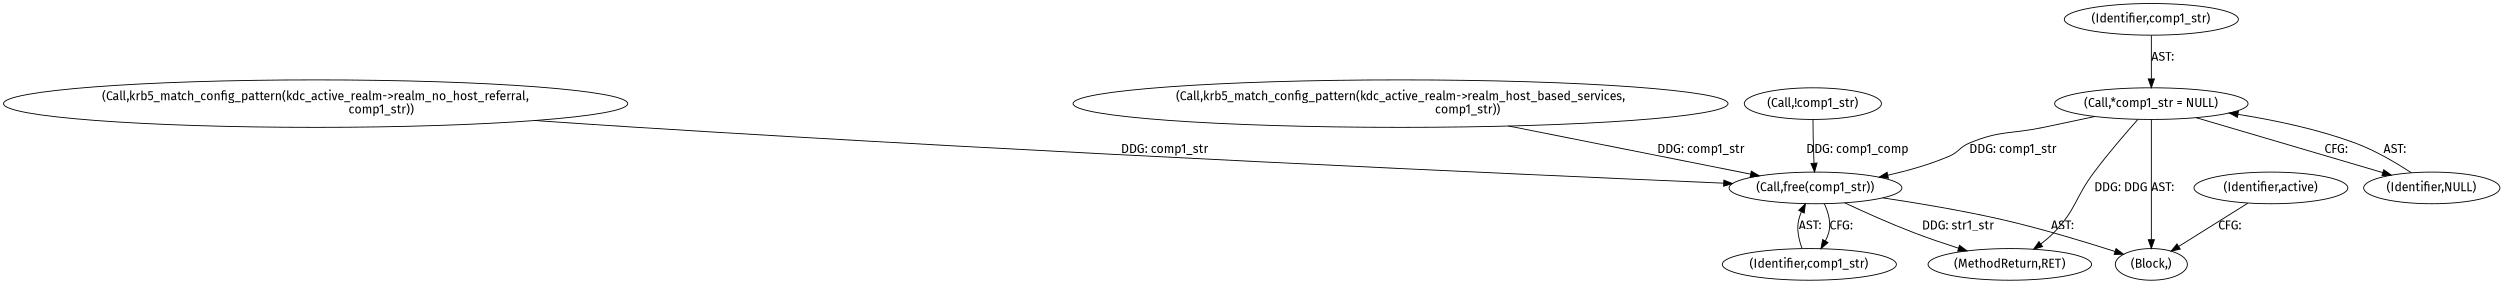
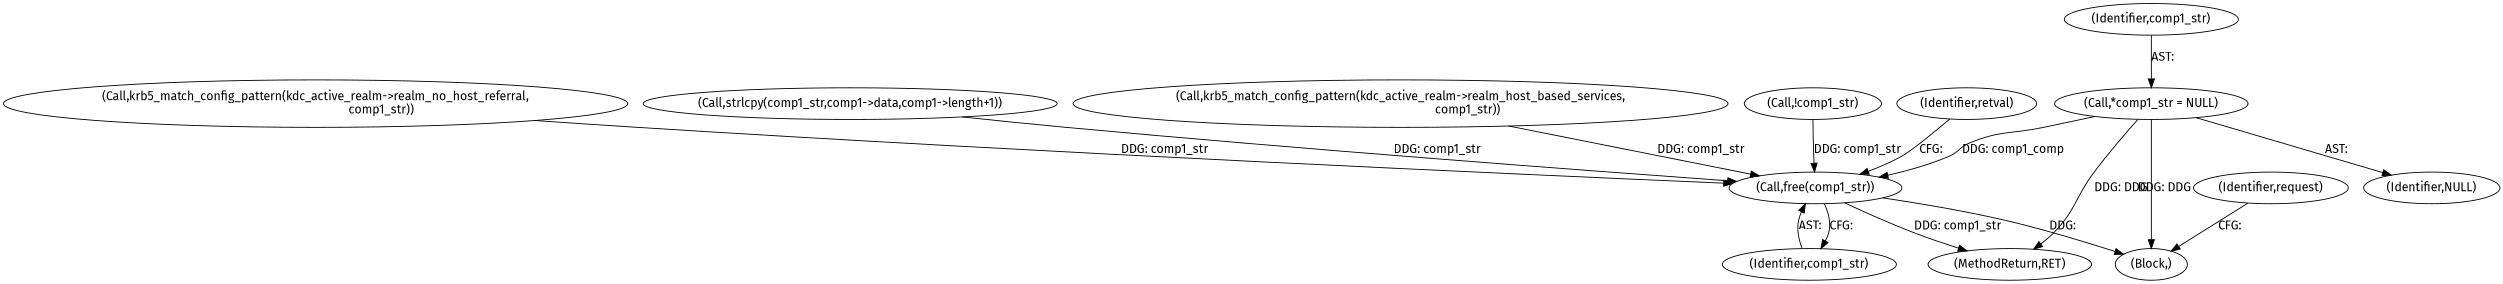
none -> (850, 104)
none -> (1967, 104)
(2328, 134) -> none
(1858, 150) -> (1858, 150)
(2013, 150) -> (2013, 150)
(2338, 150) -> (2338, 150)
(2165, 188) -> (2165, 188)
(2271, 188) -> (2271, 188)
(1958, 226) -> (1958, 226)
(2064, 226) -> (2064, 226)
